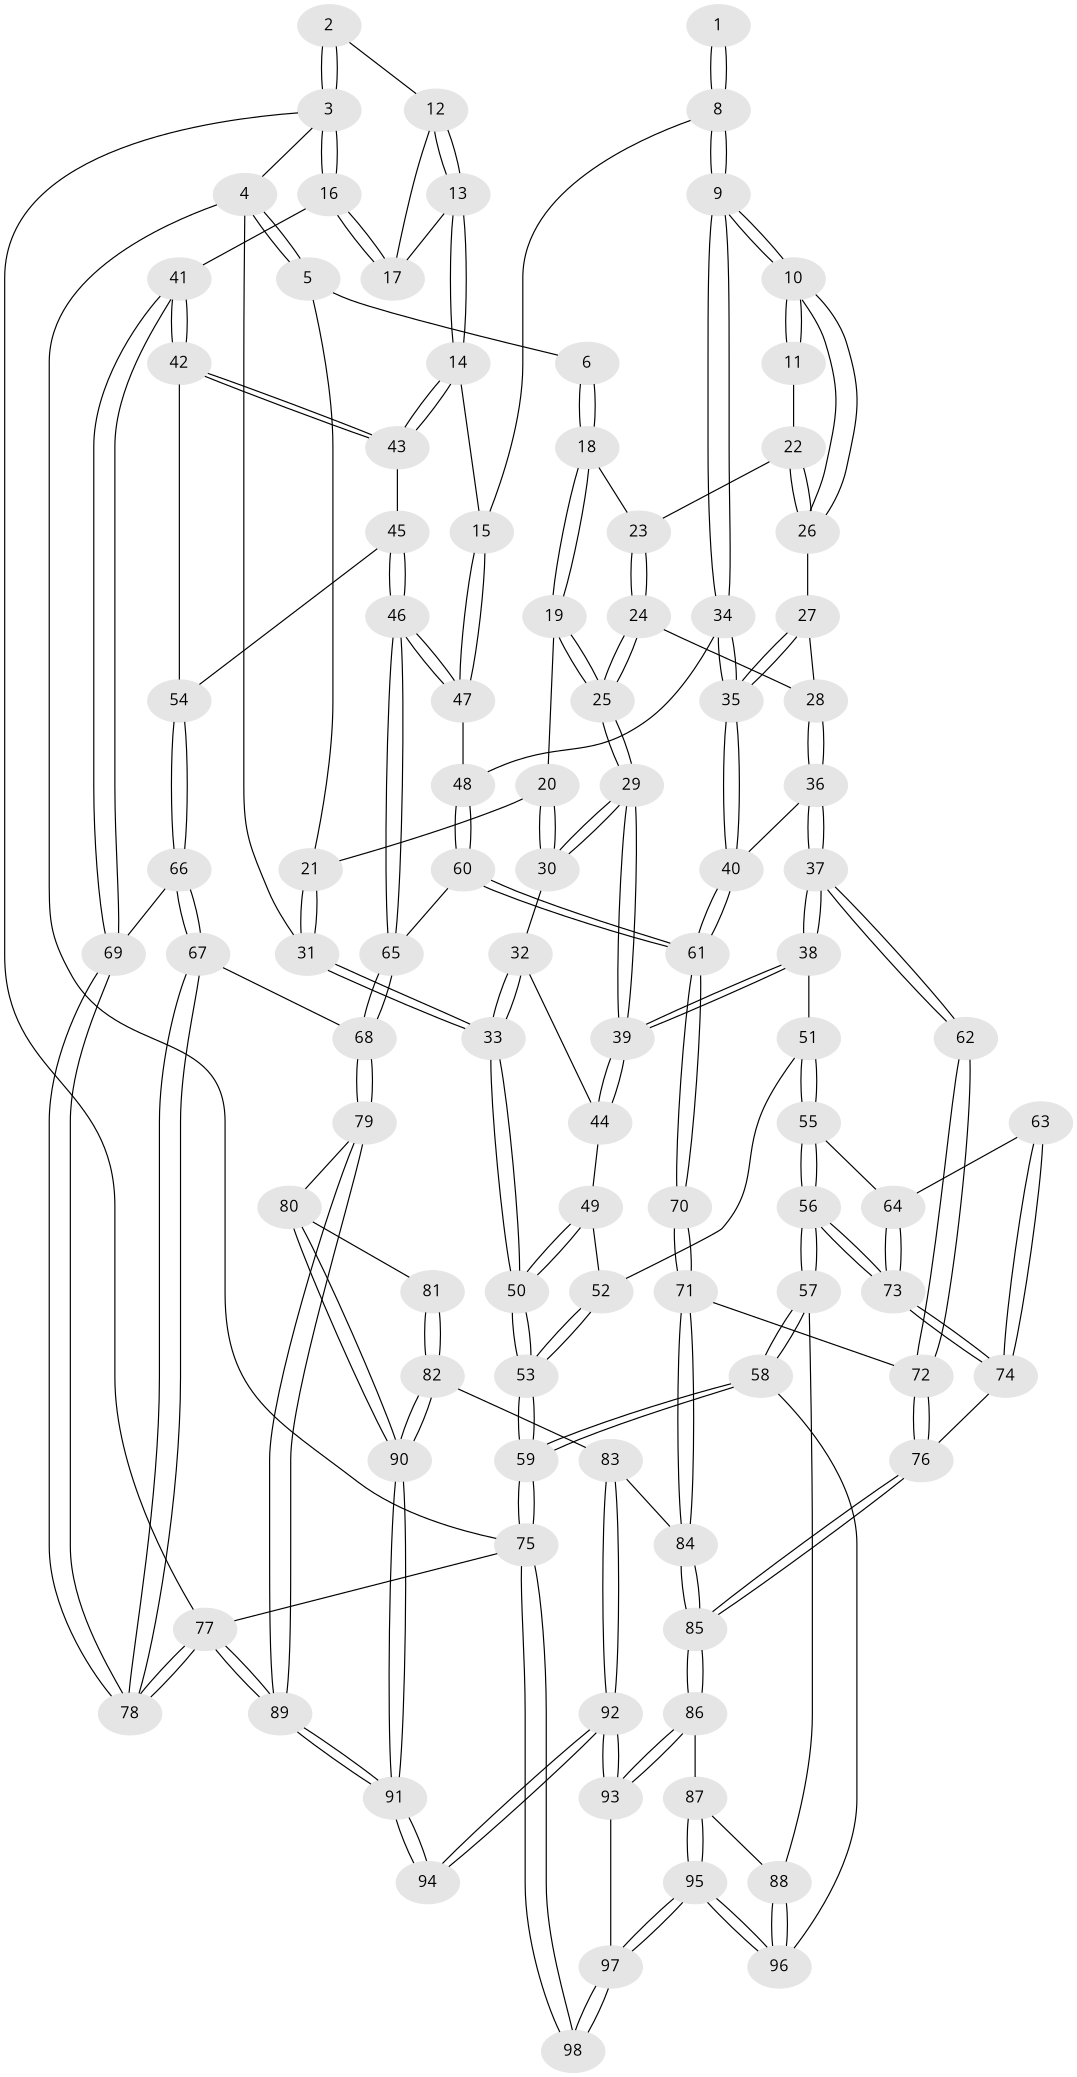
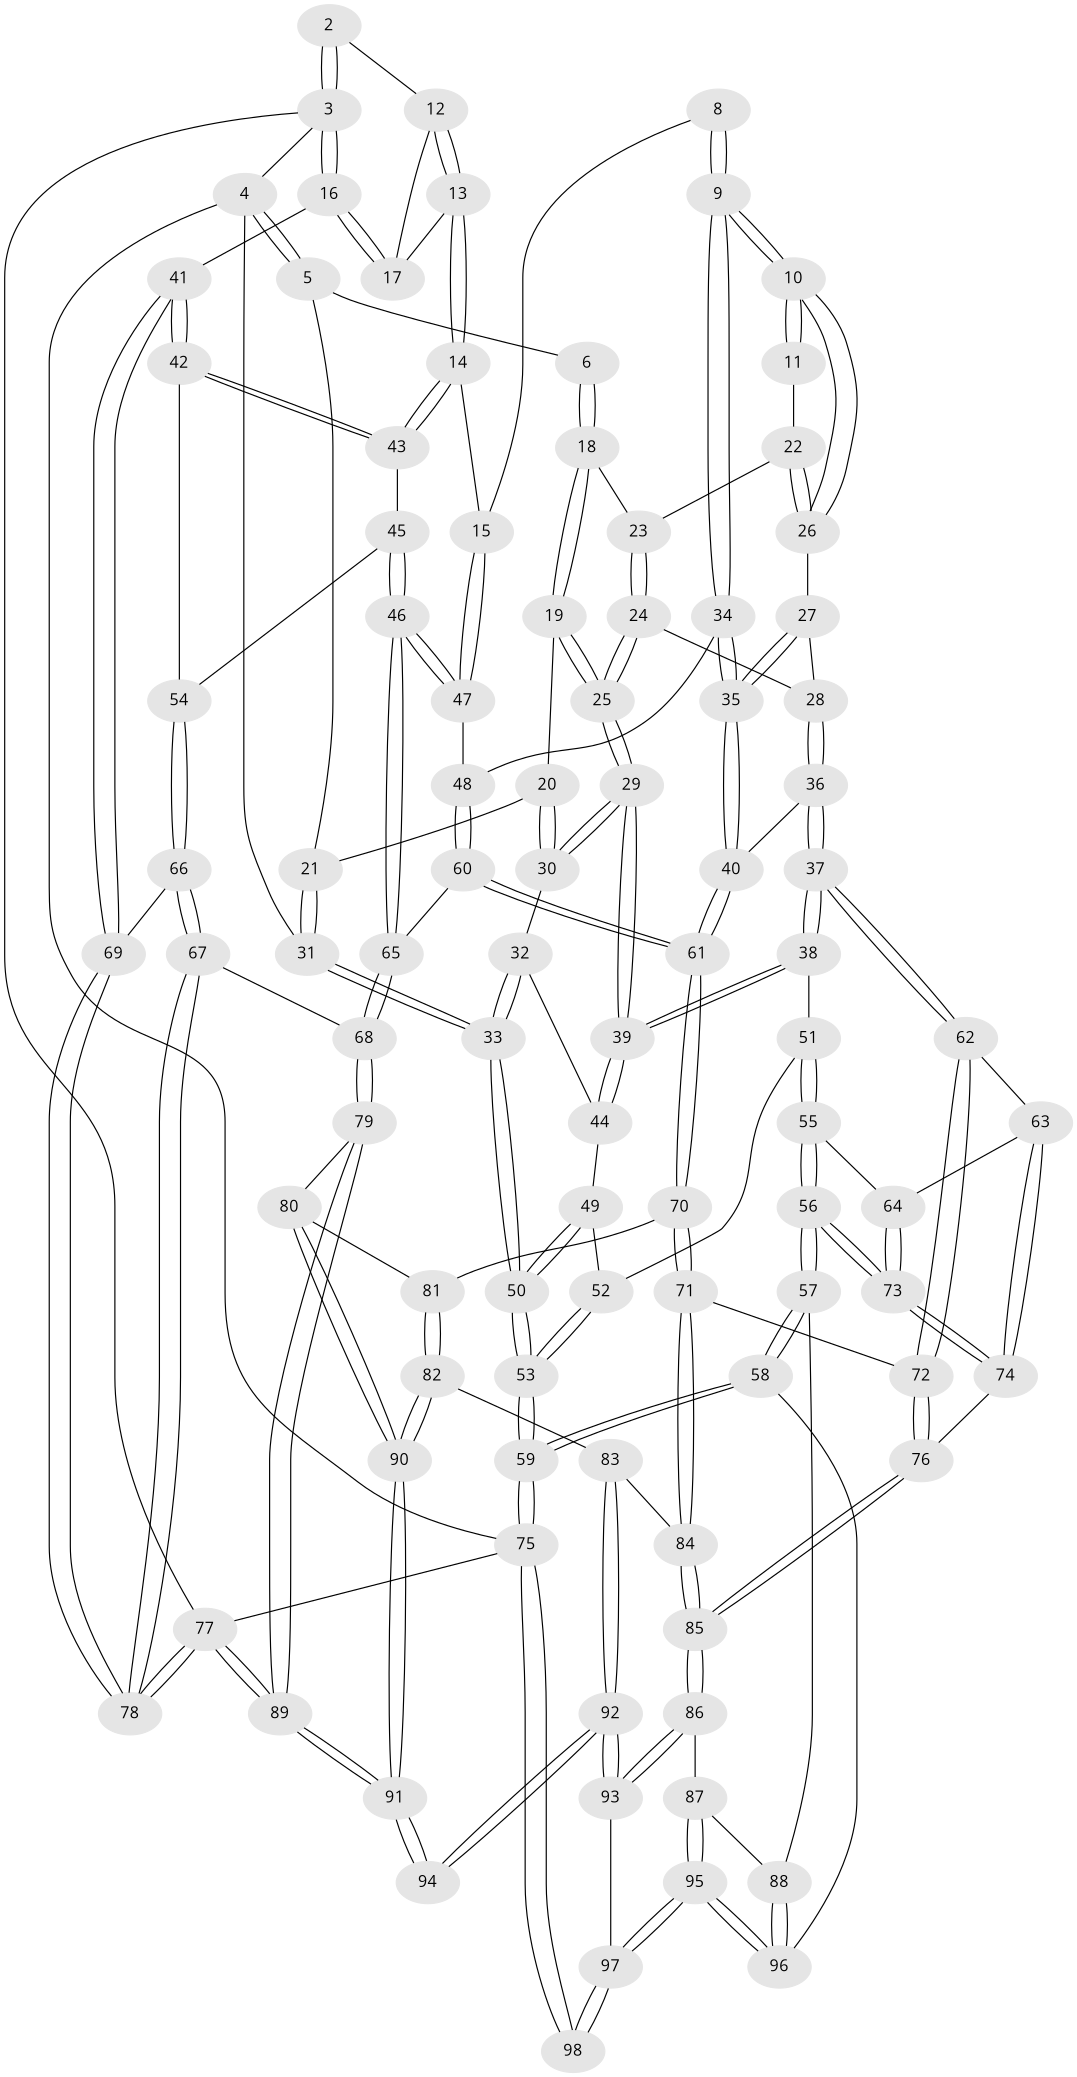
(719, 26) -> none
none -> (1003, 1081)
none -> (576, 1244)
